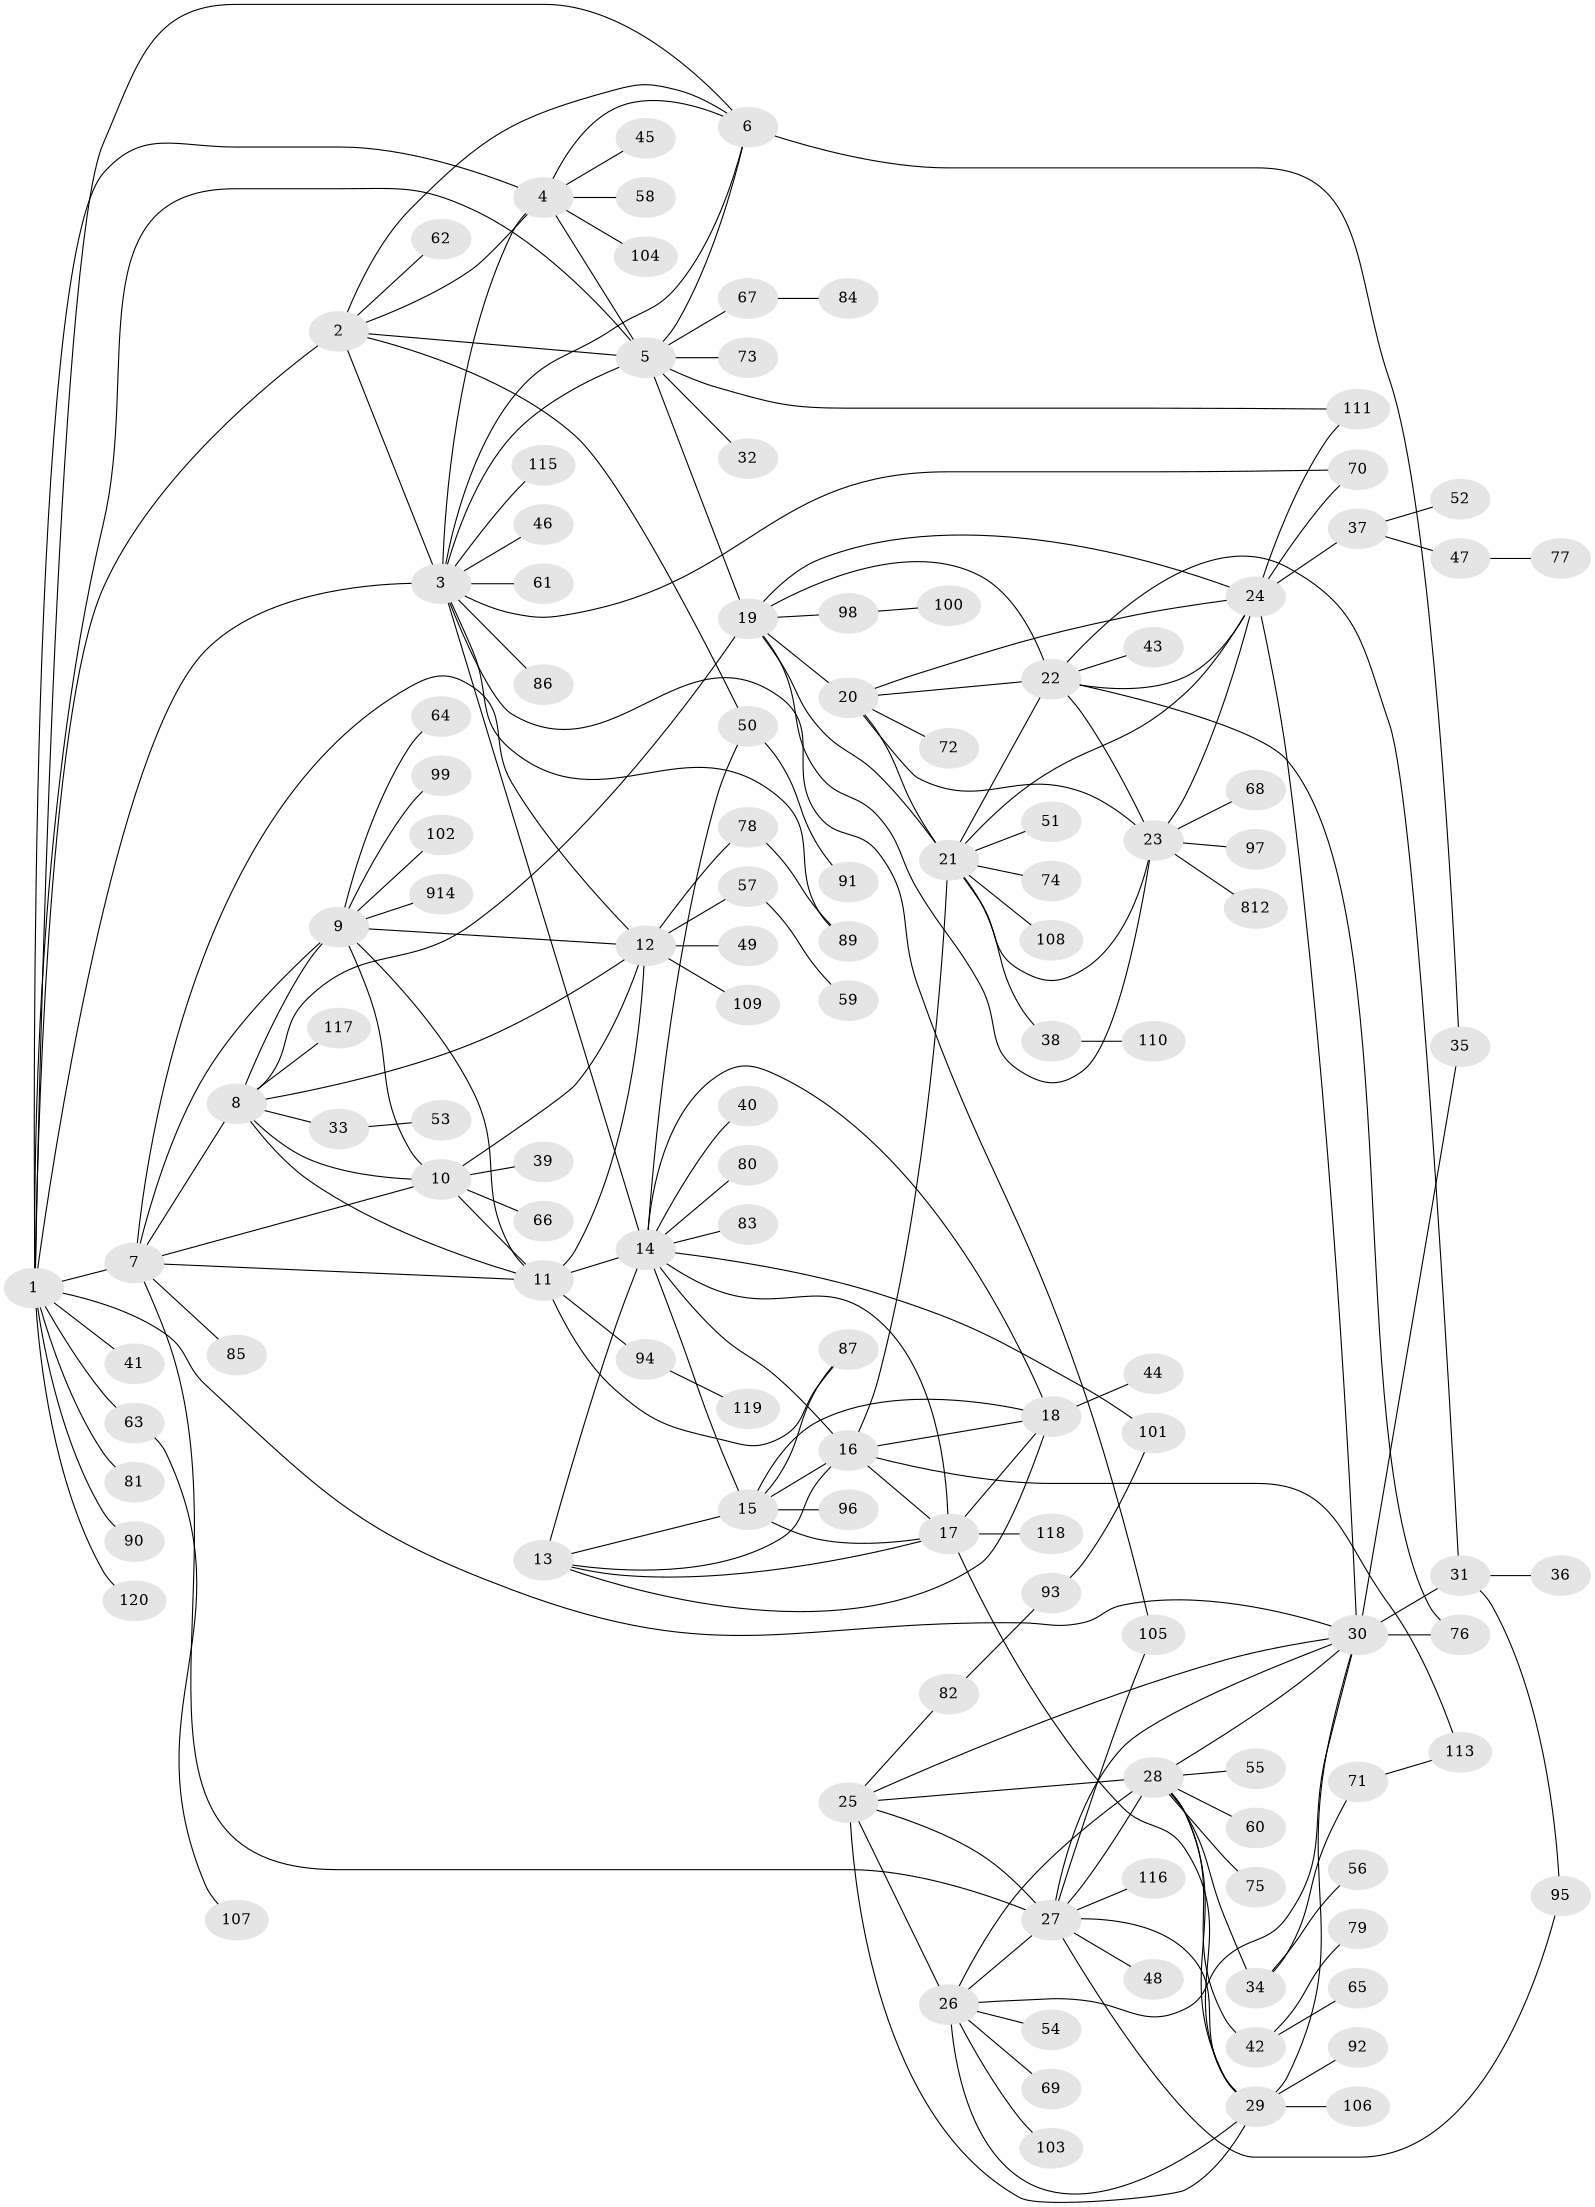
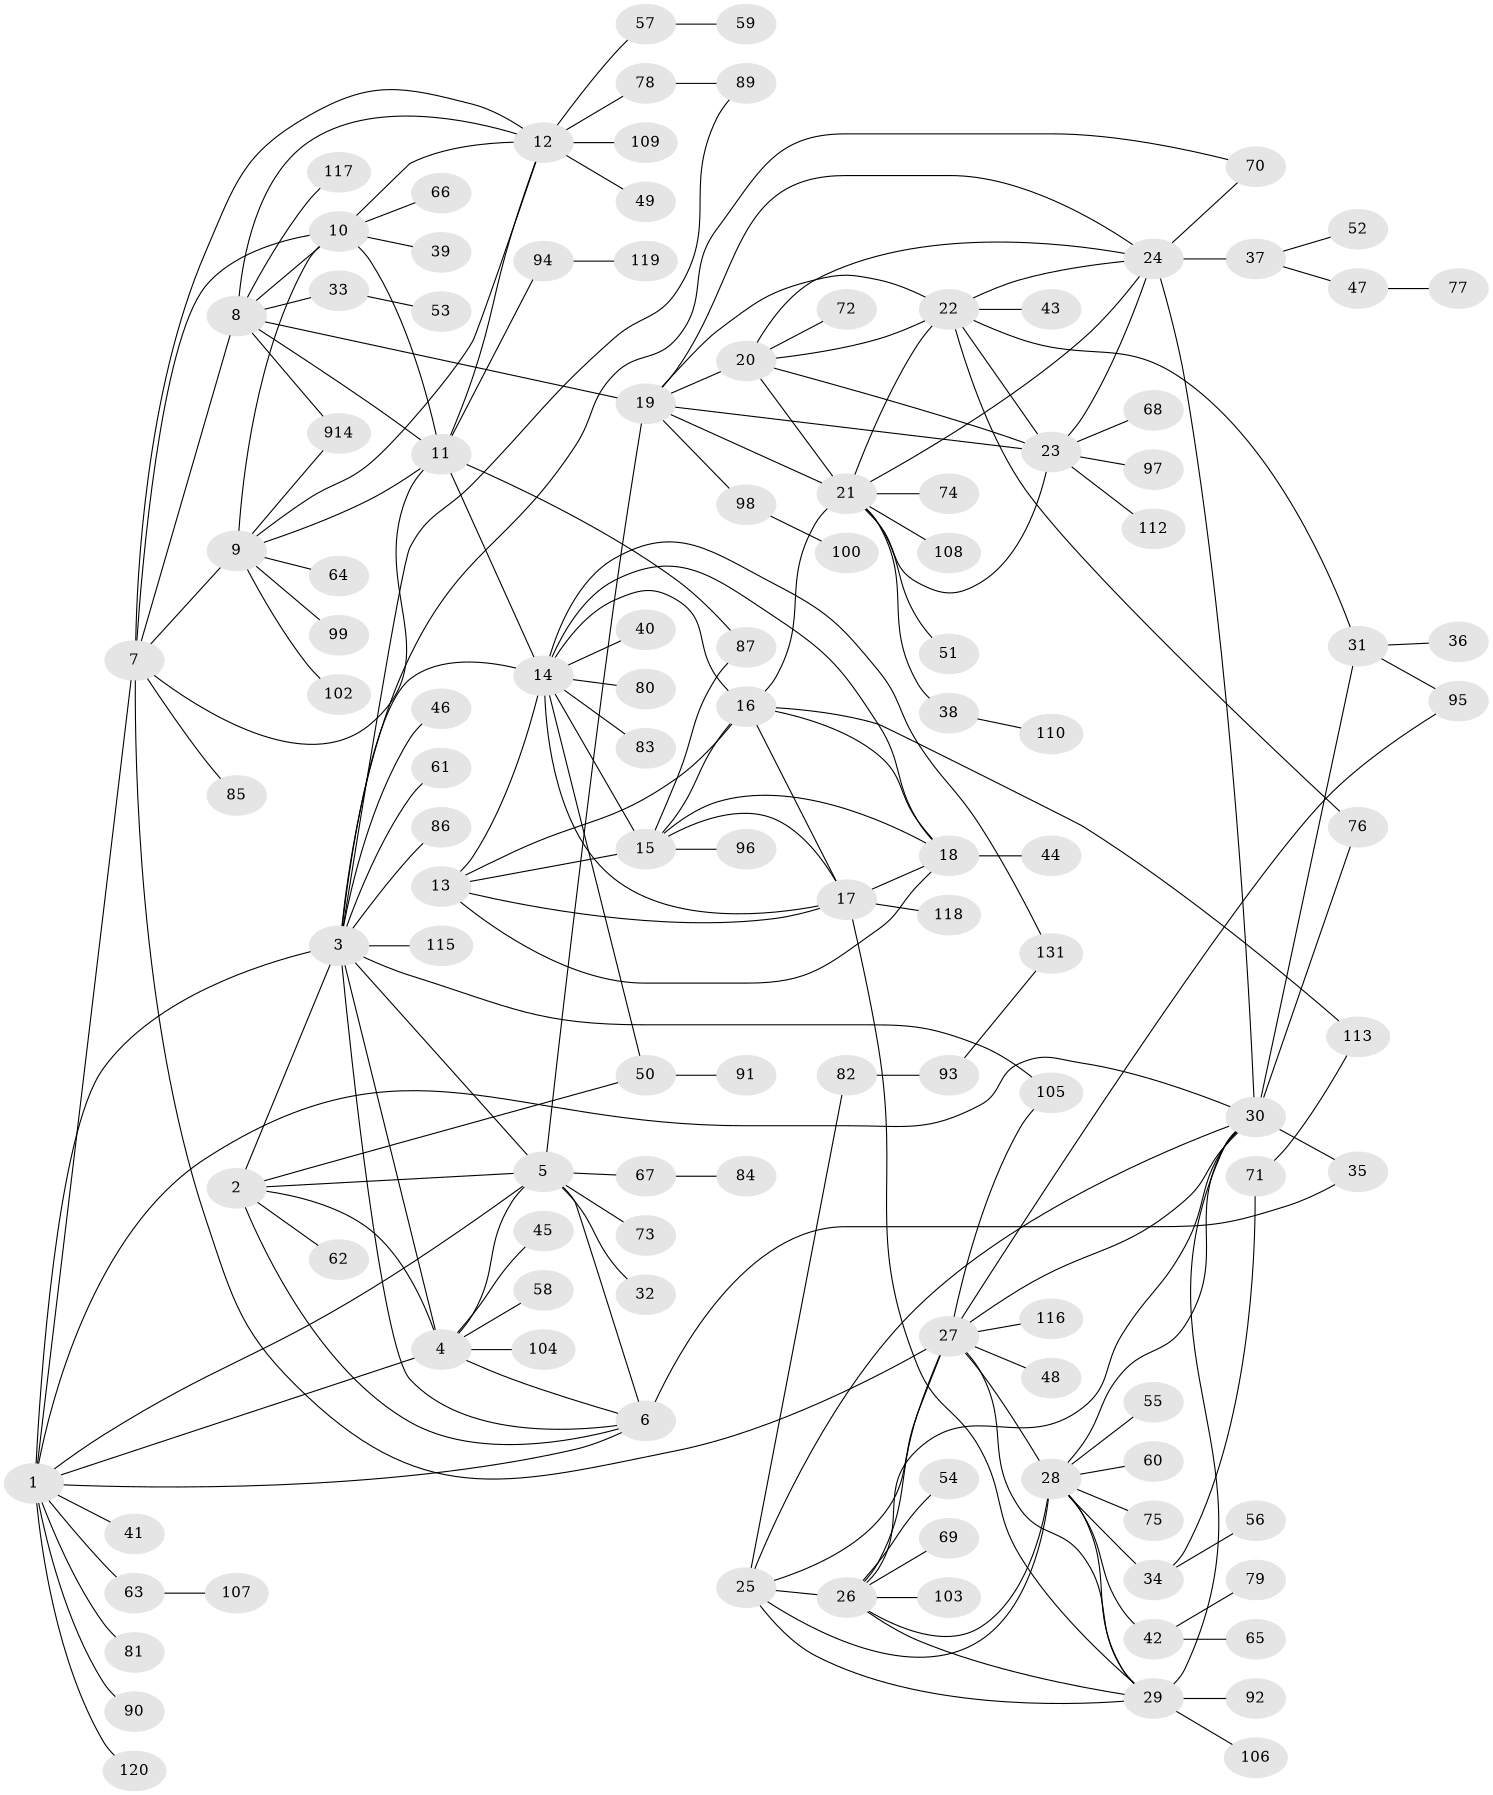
(1358, 409) -> none
(88, 638) -> none
(1256, 909) -> (1154, 529)
(279, 1011) -> (288, 375)
(1154, 1433) -> (1051, 953)
